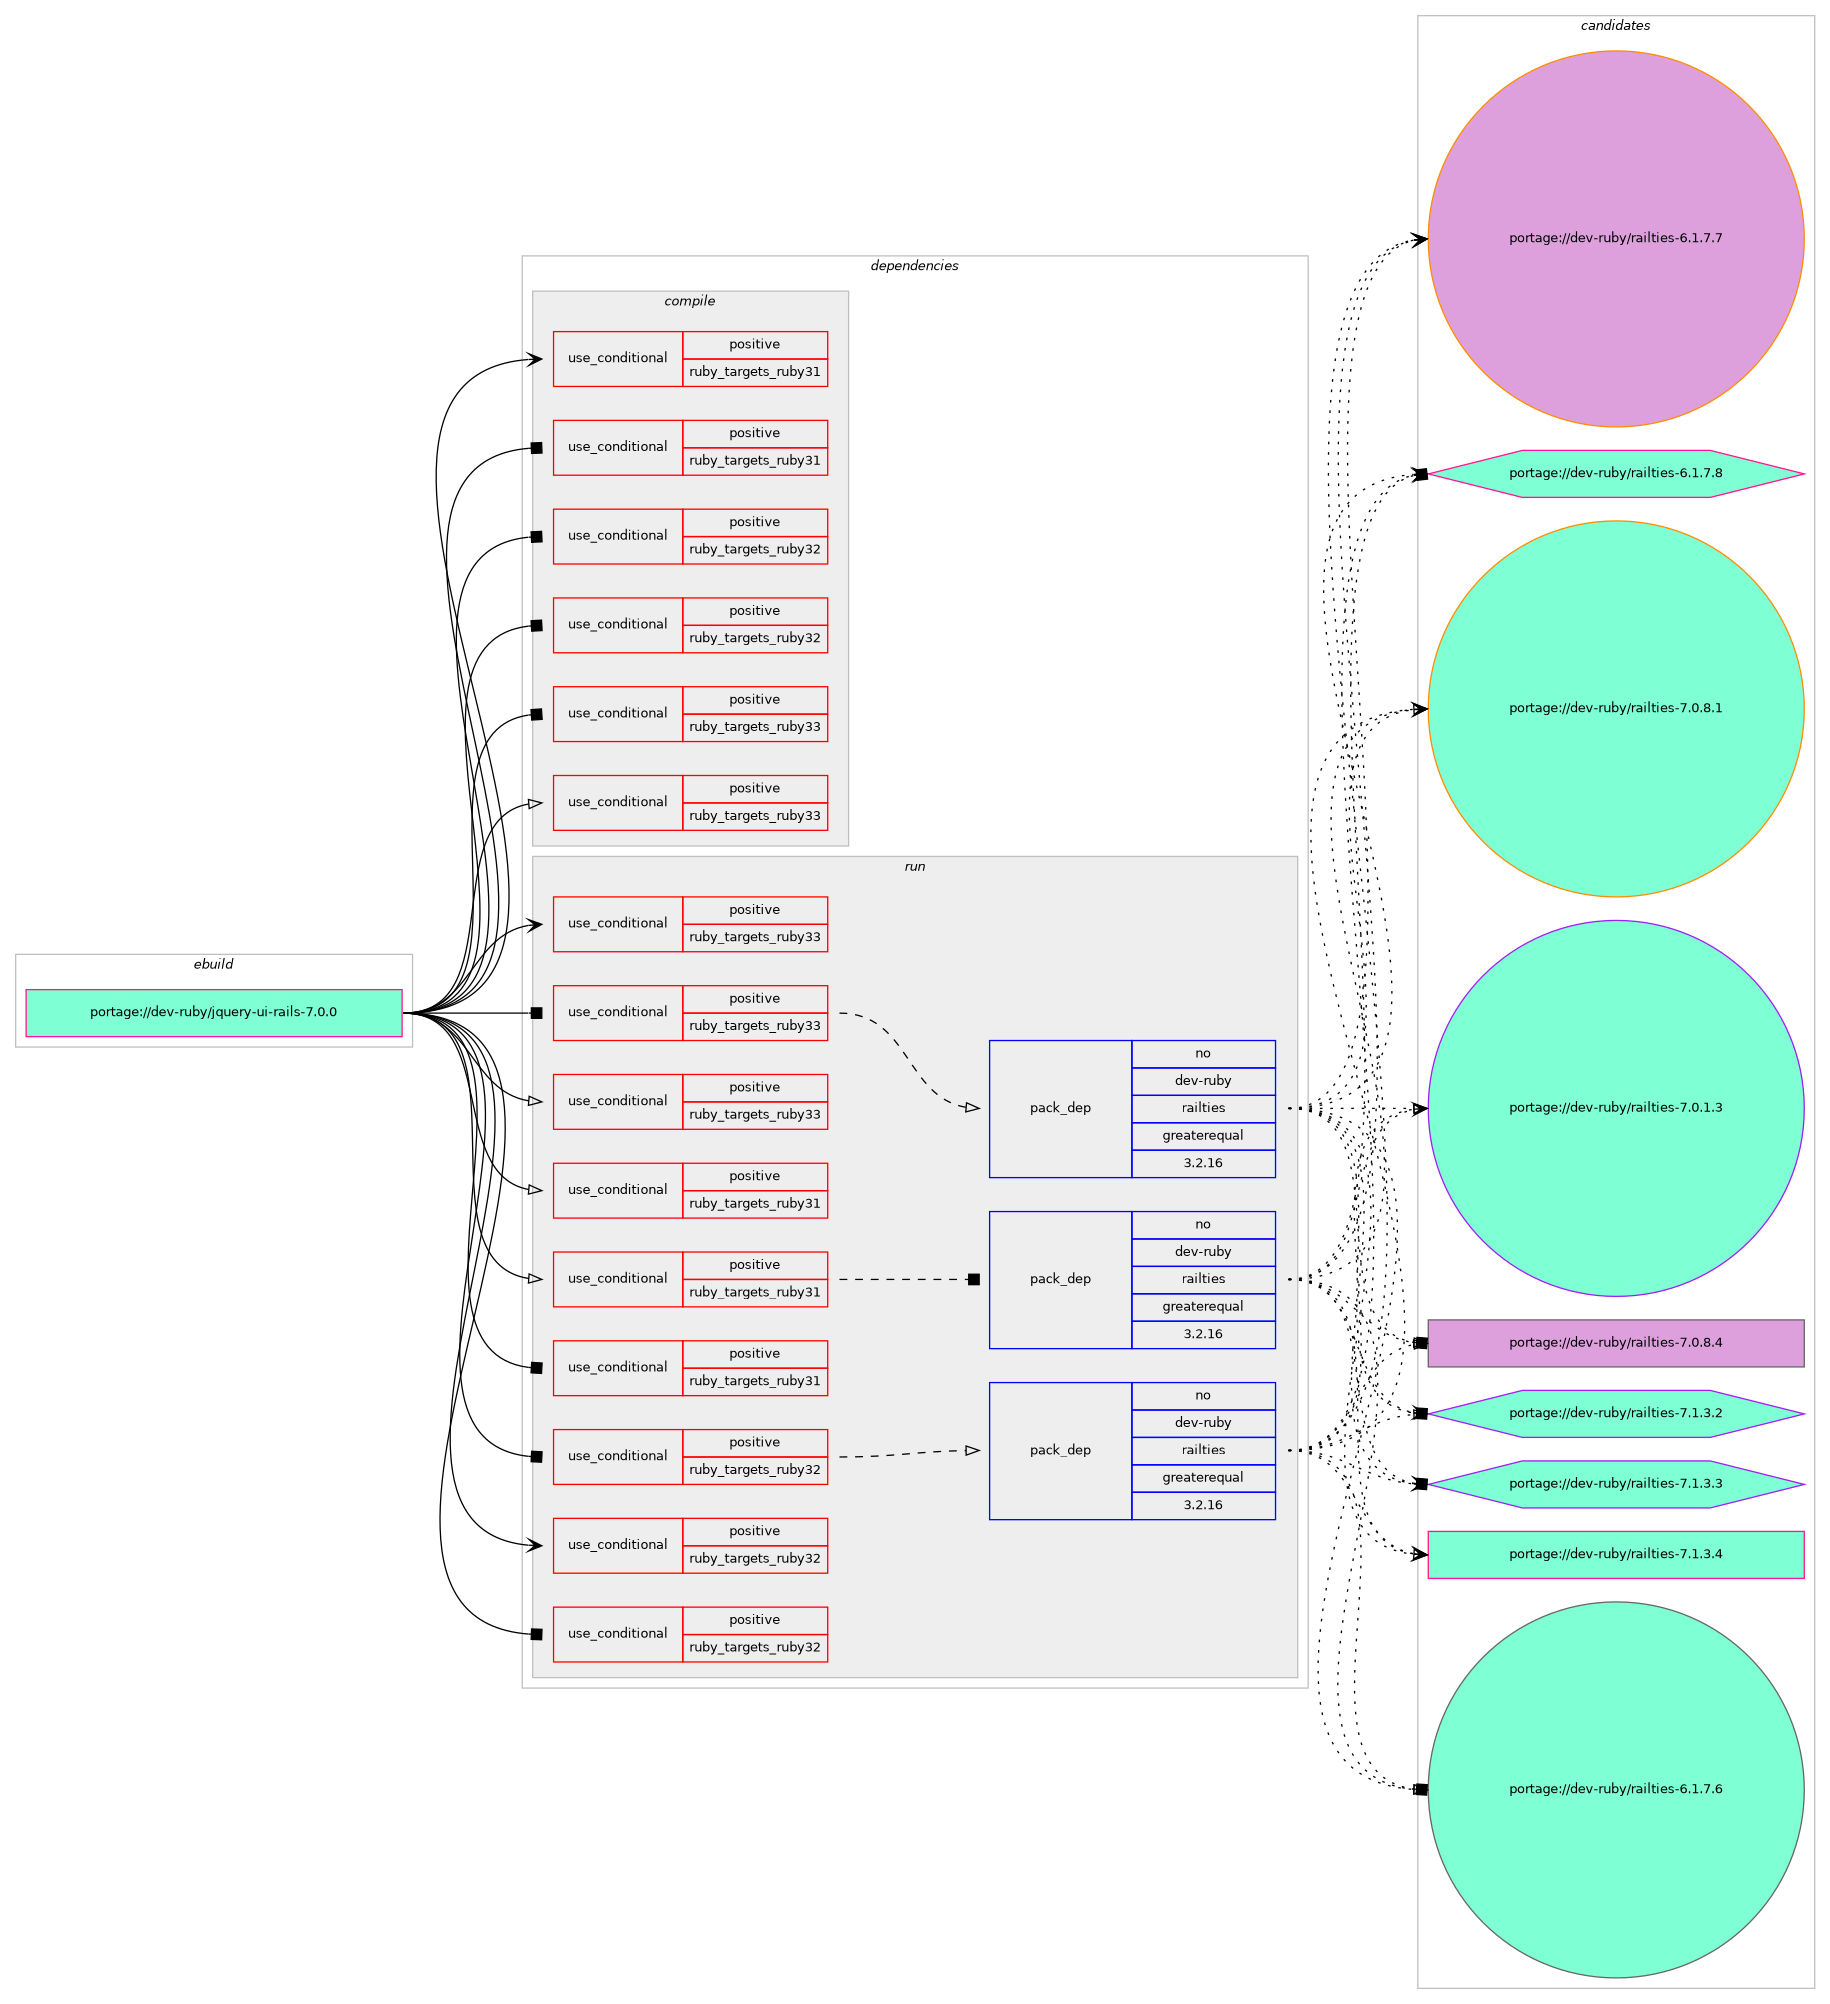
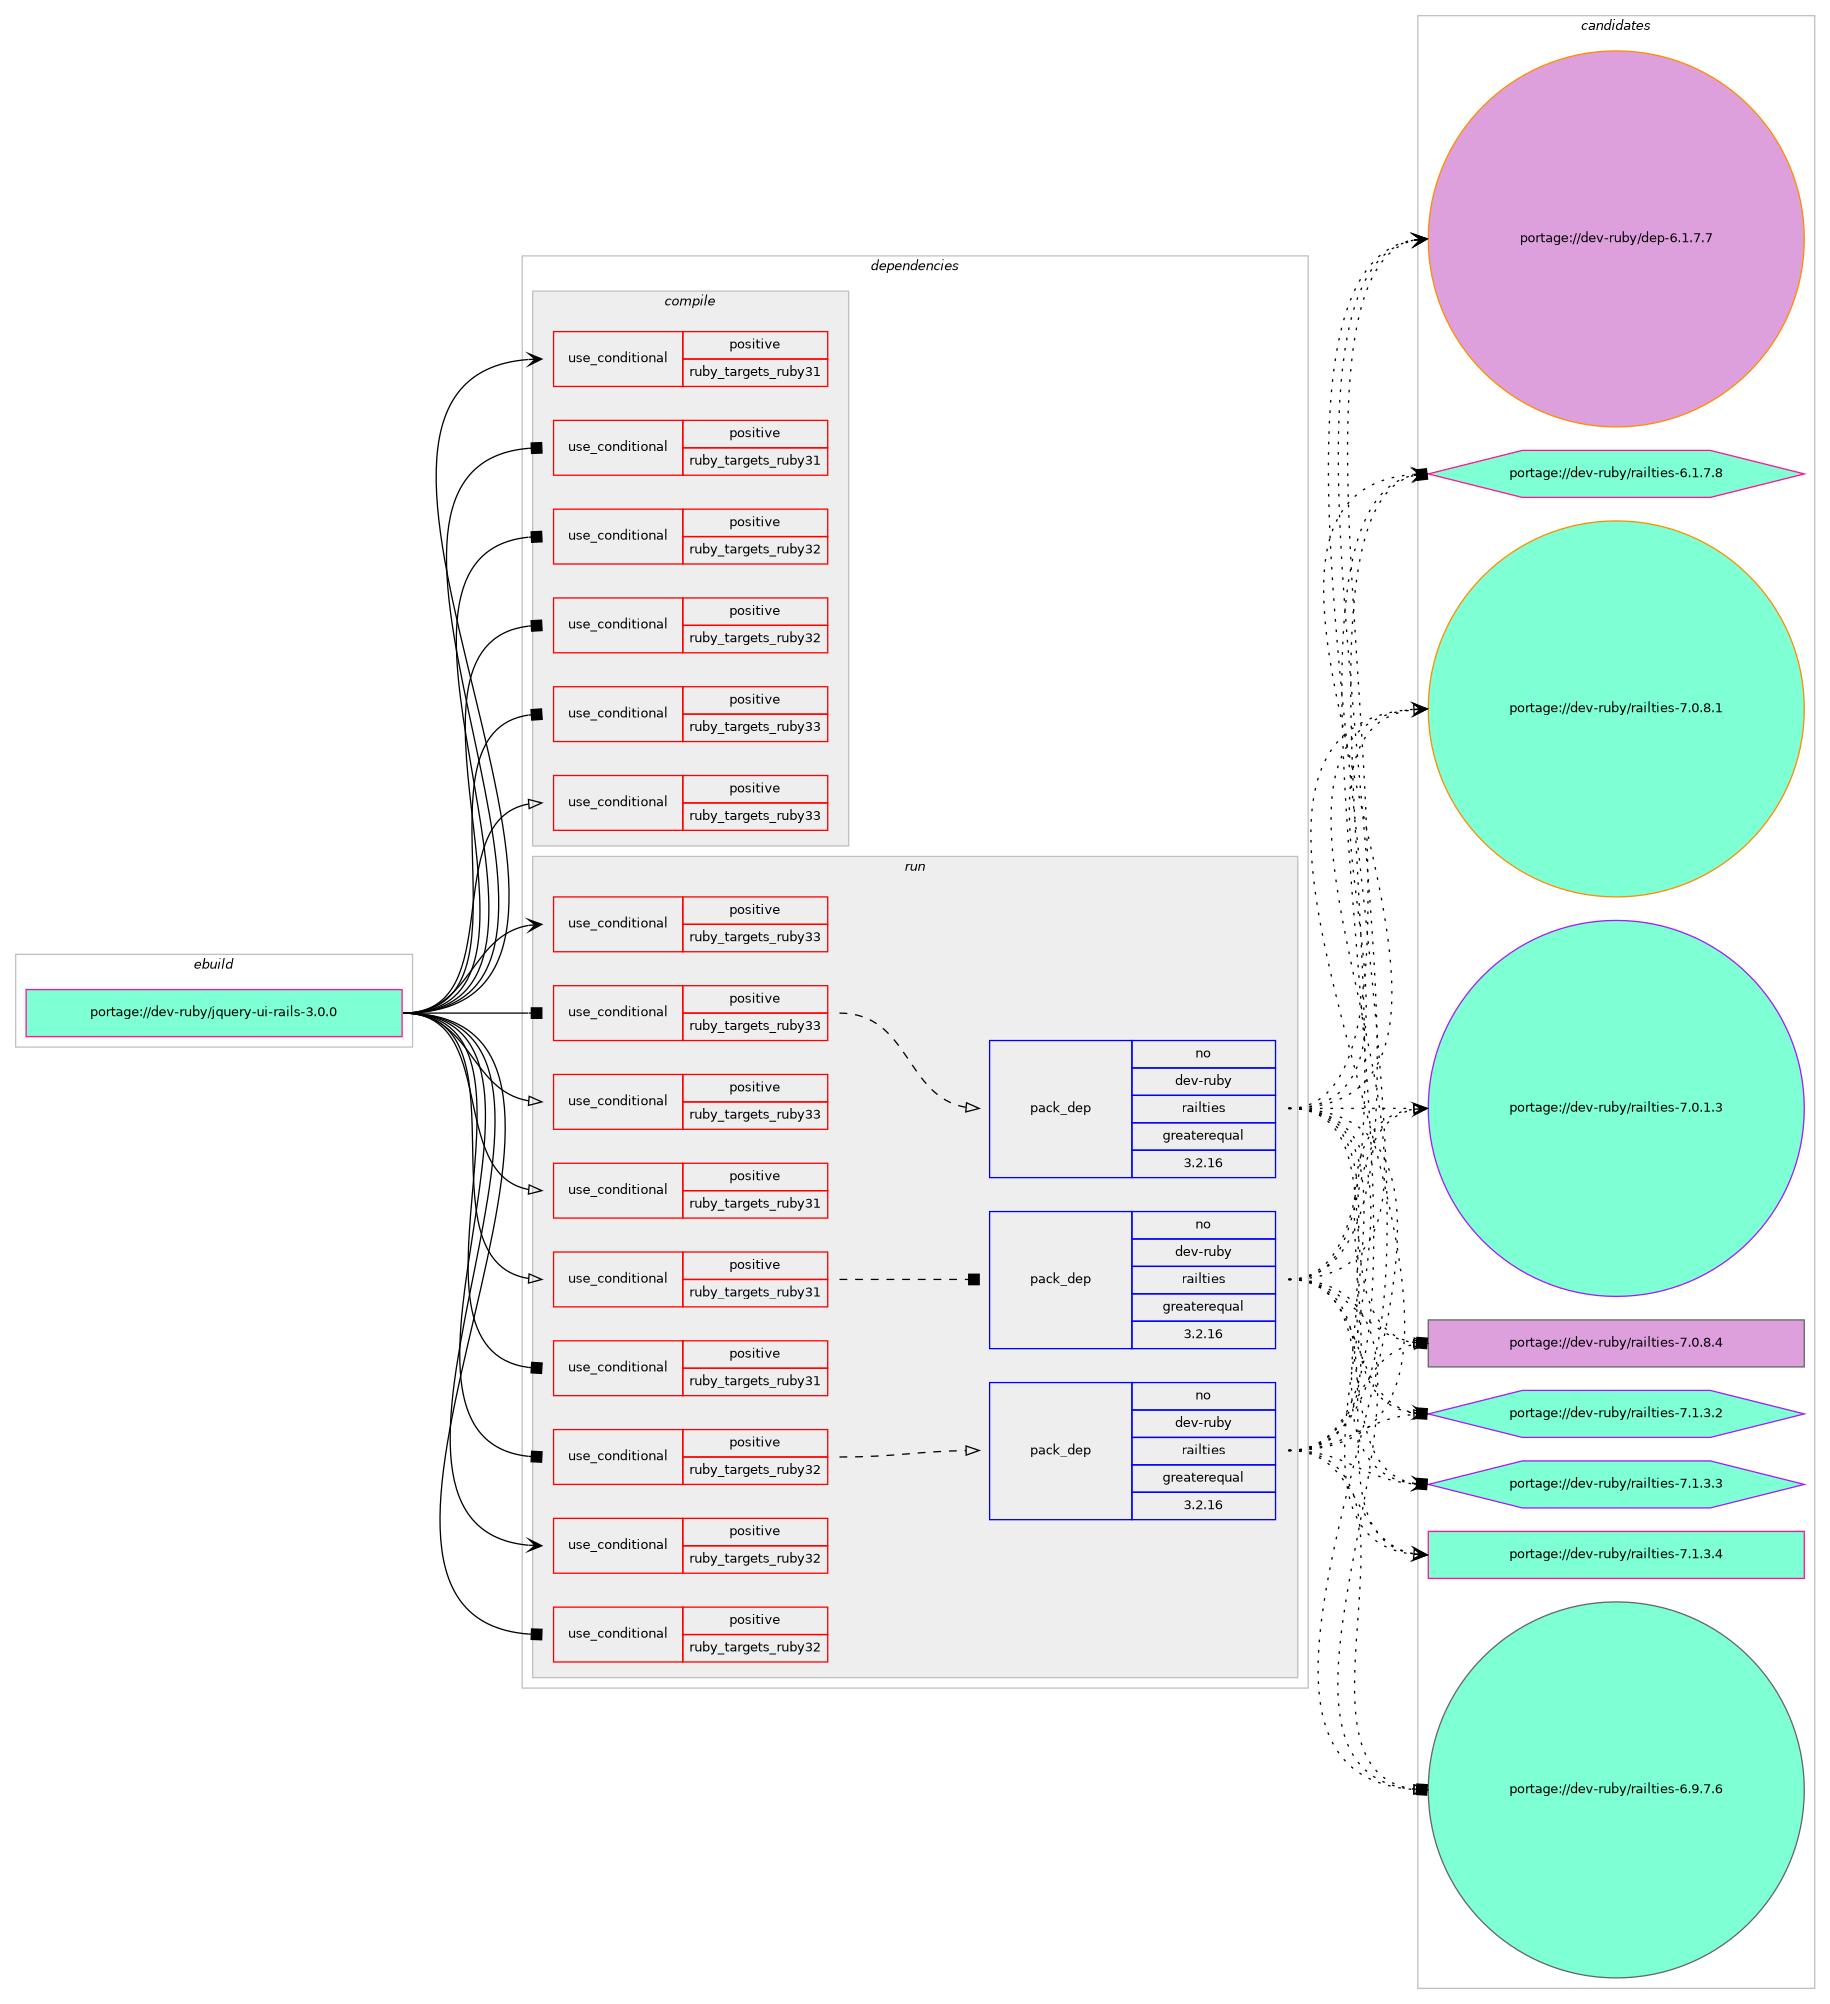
(1616, 239) -> (1616, 239)
(214, 1013) -> (214, 1013)
(1616, 1790) -> (1616, 1790)
